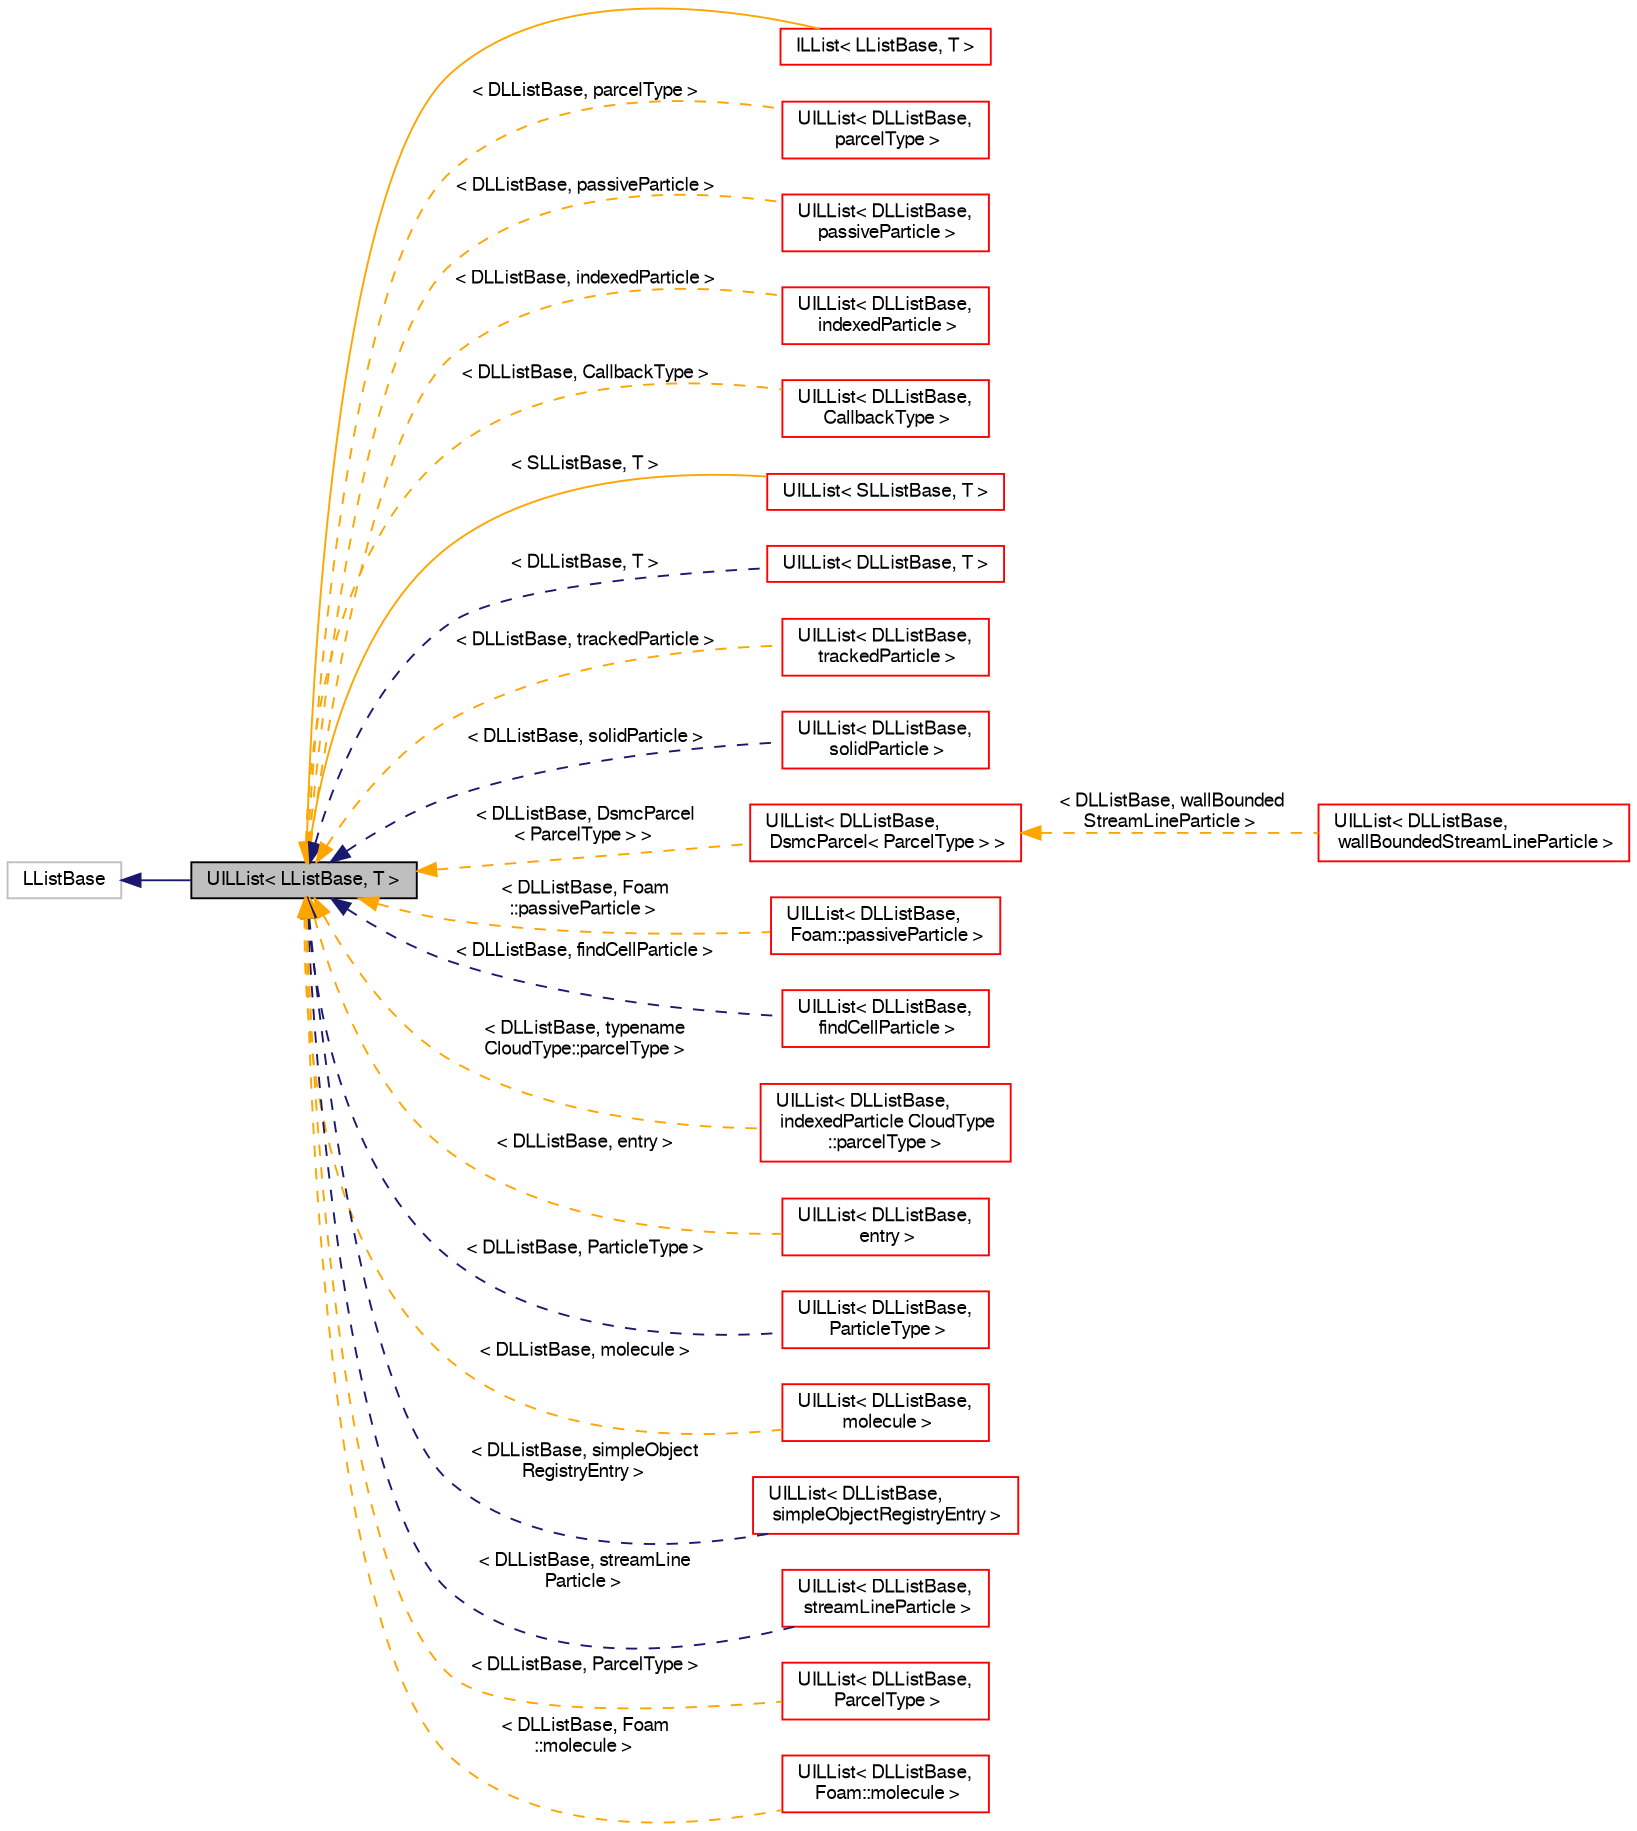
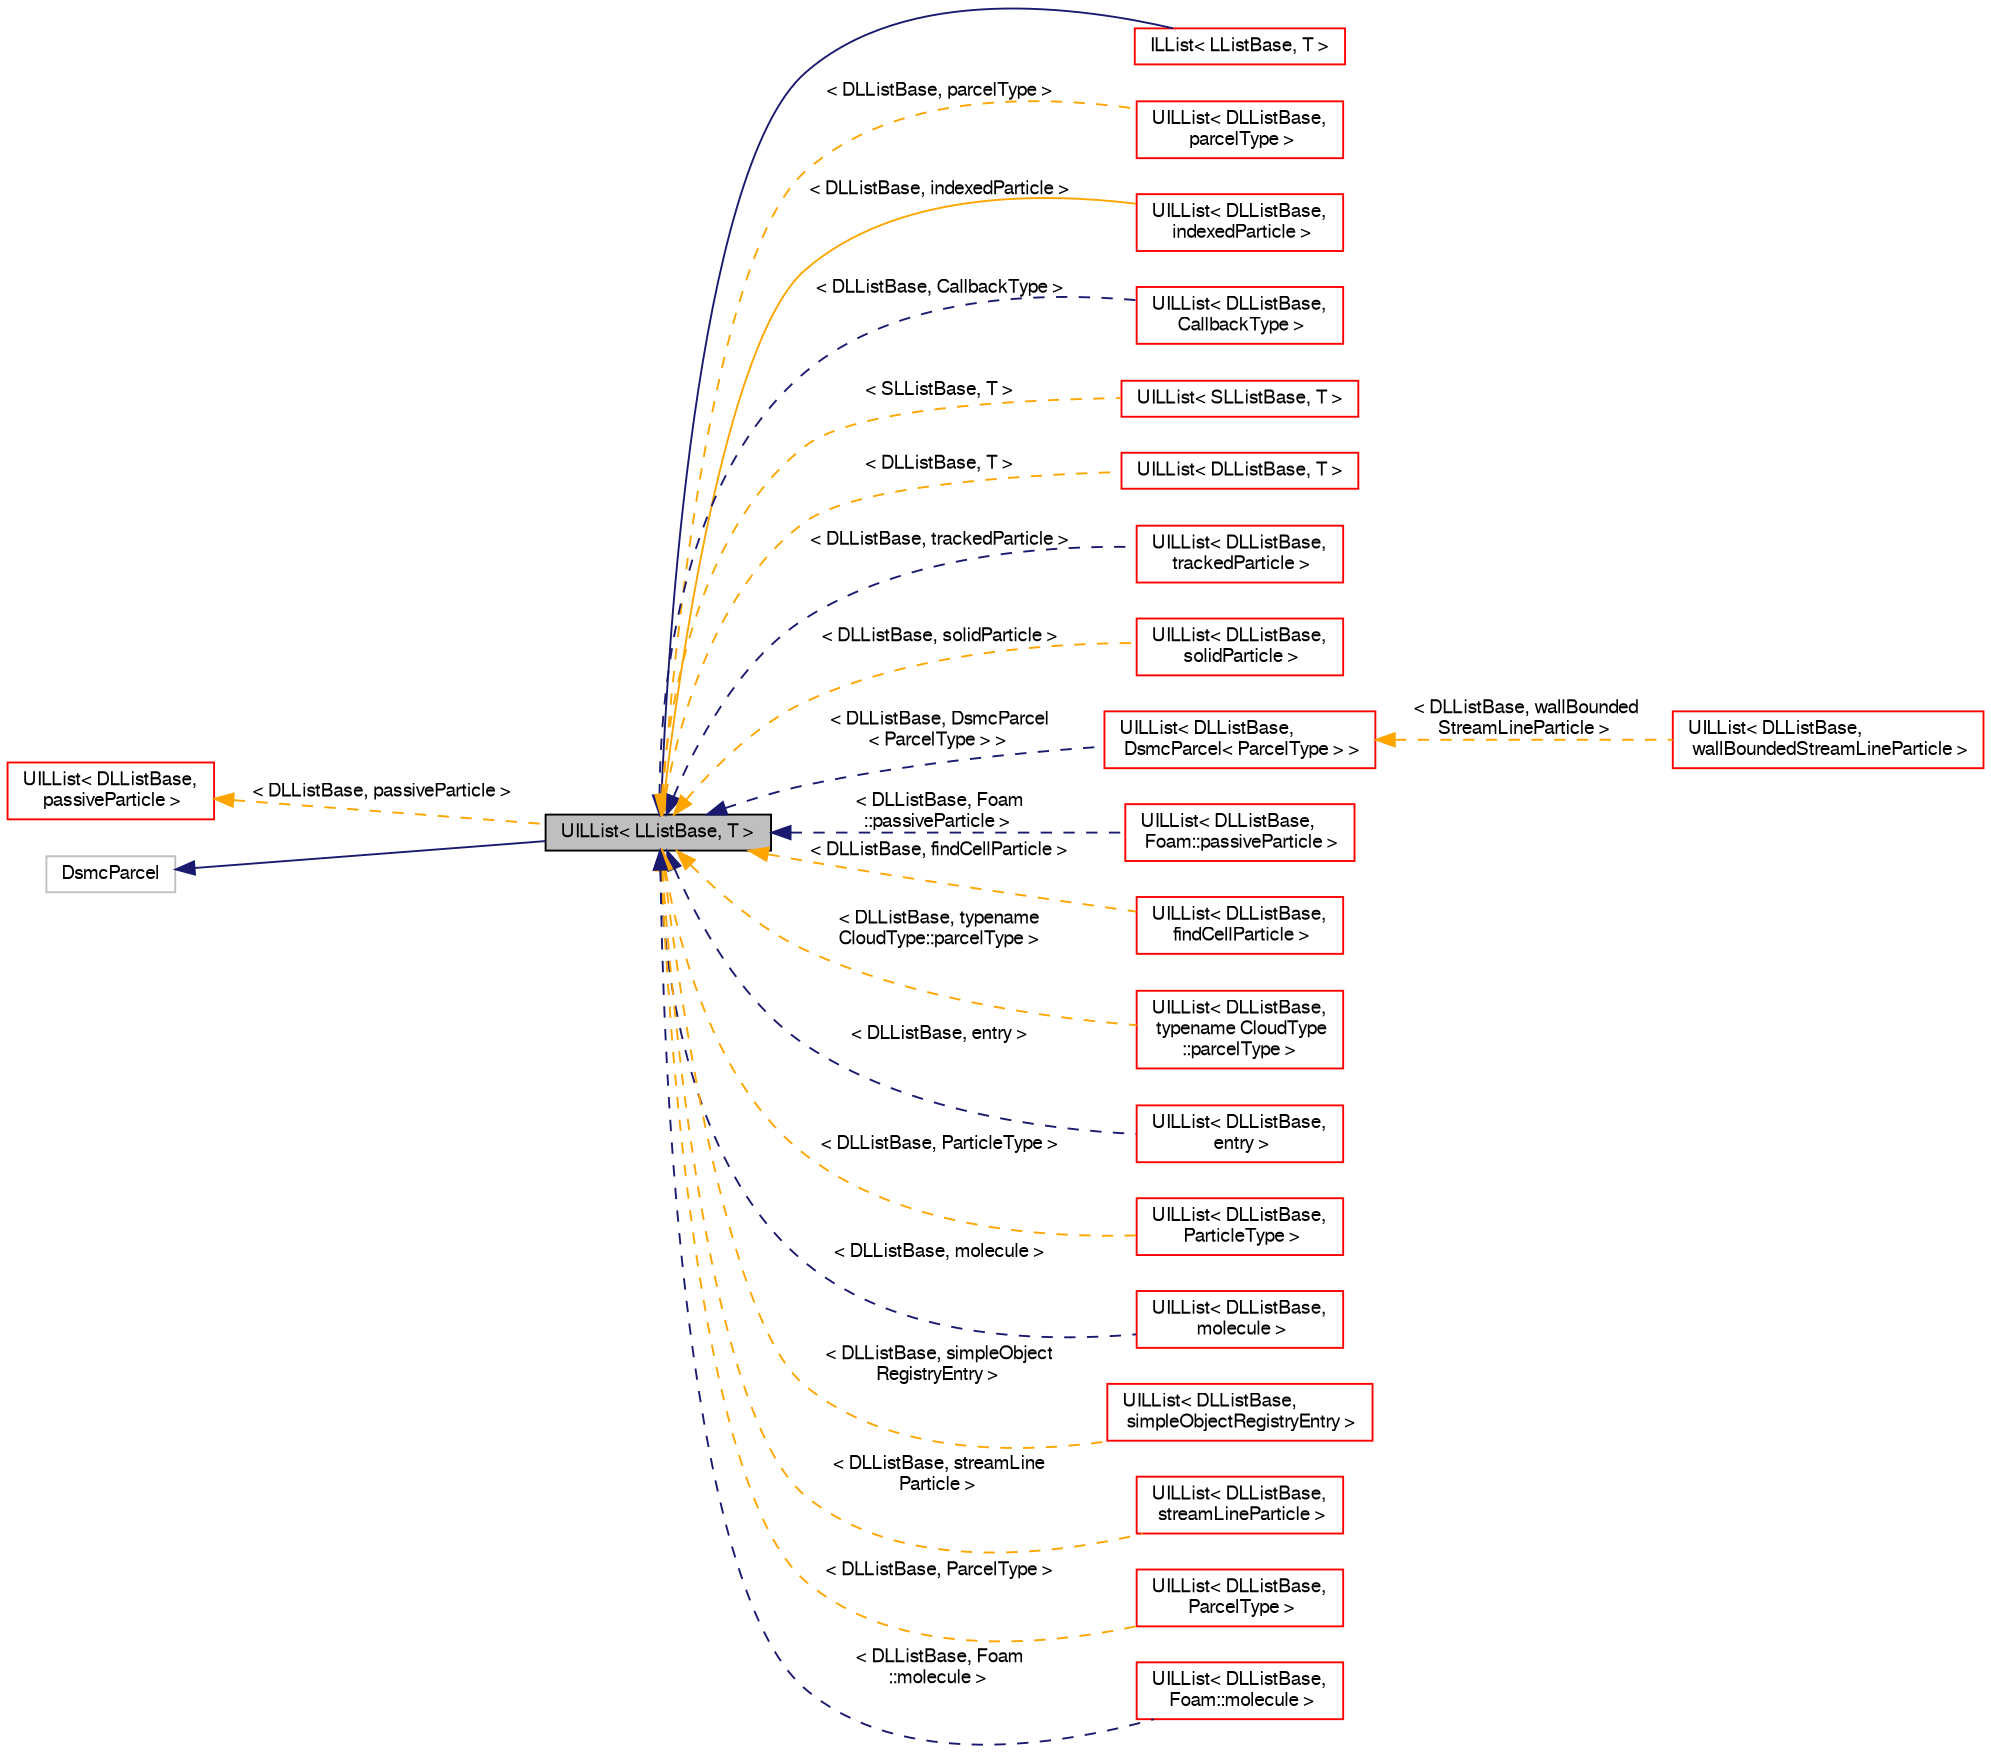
(370, 258) -> (730, 236)
(391, 376) -> (390, 812)
(407, 427) -> (755, 357)
(421, 480) -> (766, 413)
(448, 547) -> (782, 468)
(477, 610) -> (809, 520)
(526, 687) -> (858, 592)
(557, 769) -> (892, 672)
(593, 857) -> (913, 766)
(64, 880) -> (111, 874)
(573, 931) -> (958, 833)
(557, 989) -> (952, 885)
(886, 1123) -> (1240, 1030)
(480, 1171) -> (860, 1074)
(439, 1248) -> (815, 1161)
(405, 1312) -> (776, 1233)
(390, 1370) -> (750, 1291)
(377, 1440) -> (738, 1364)
(358, 1520) -> (715, 1470)
